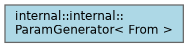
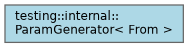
(94, 24) -> (94, 24)
